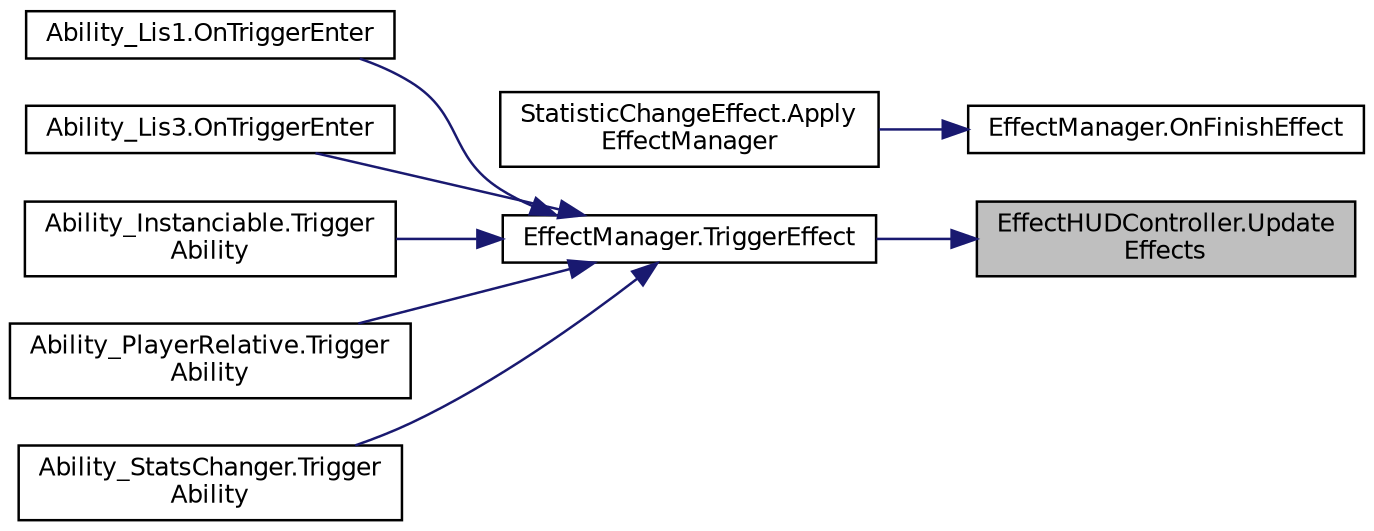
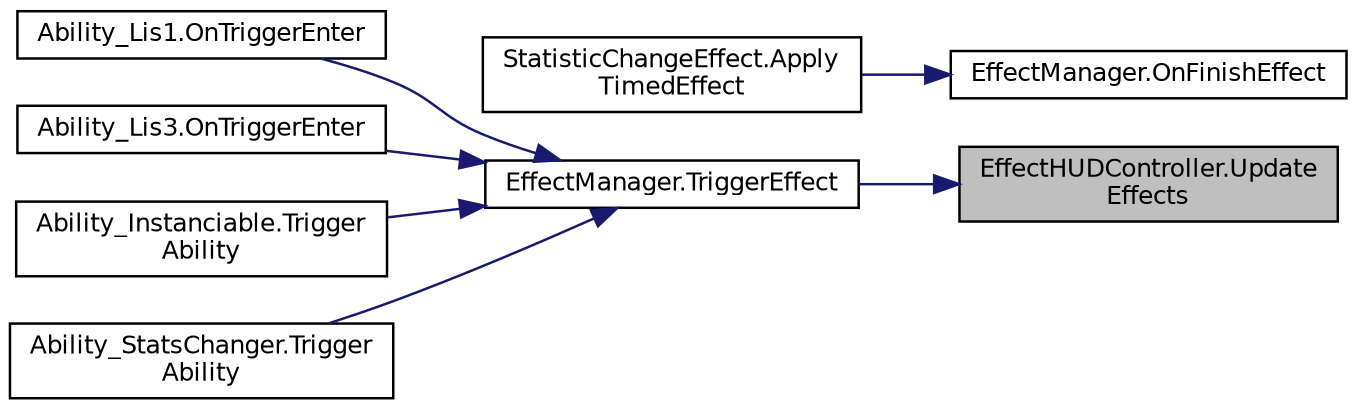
(689, 129) -> (672, 75)
(210, 361) -> none
